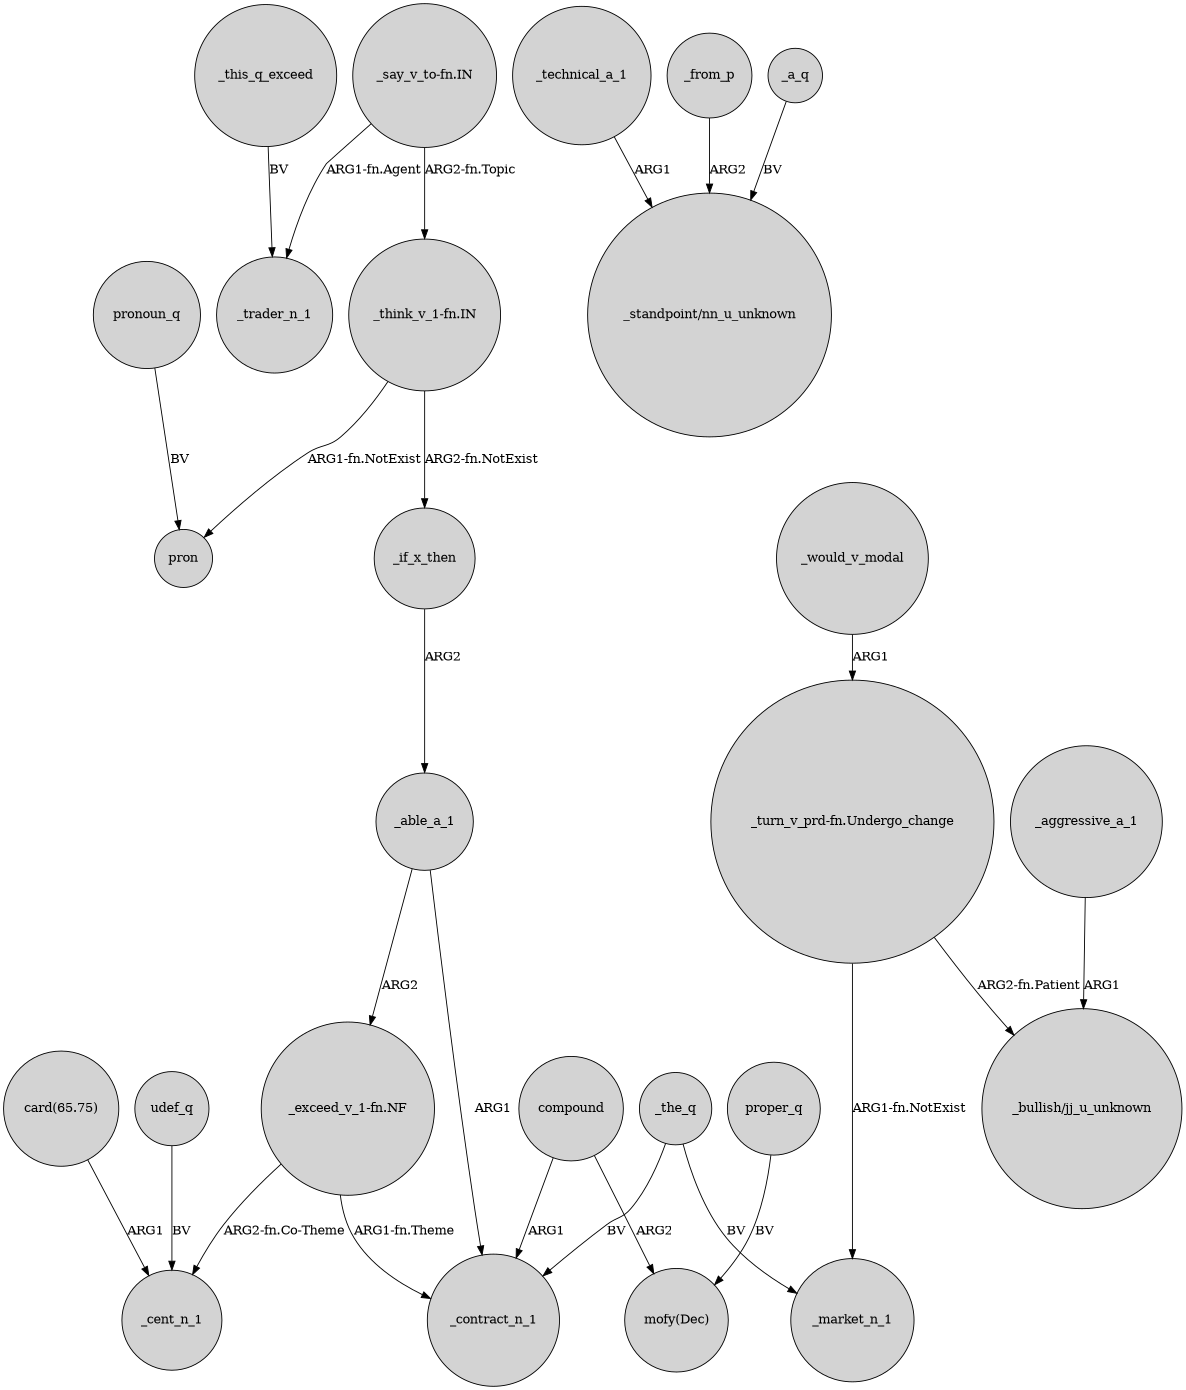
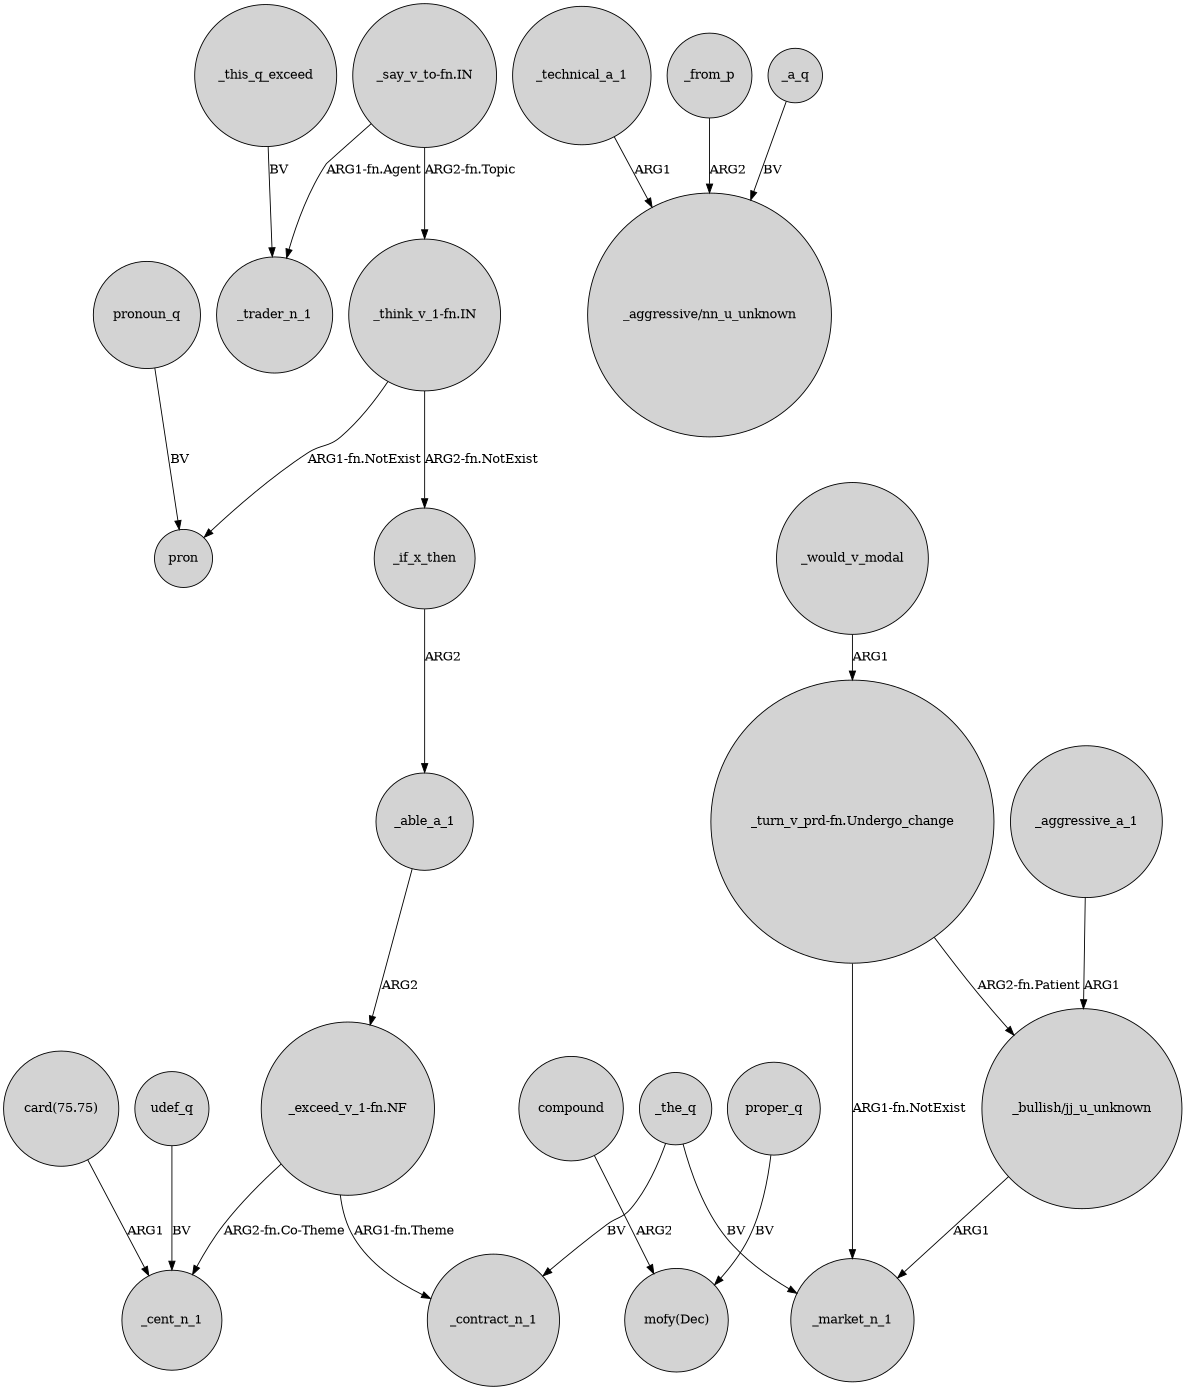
(710, 315) -> (710, 315)
(454, 1058) -> none
(61, 1109) -> (61, 1109)
(536, 1204) -> none
none -> (957, 1224)
